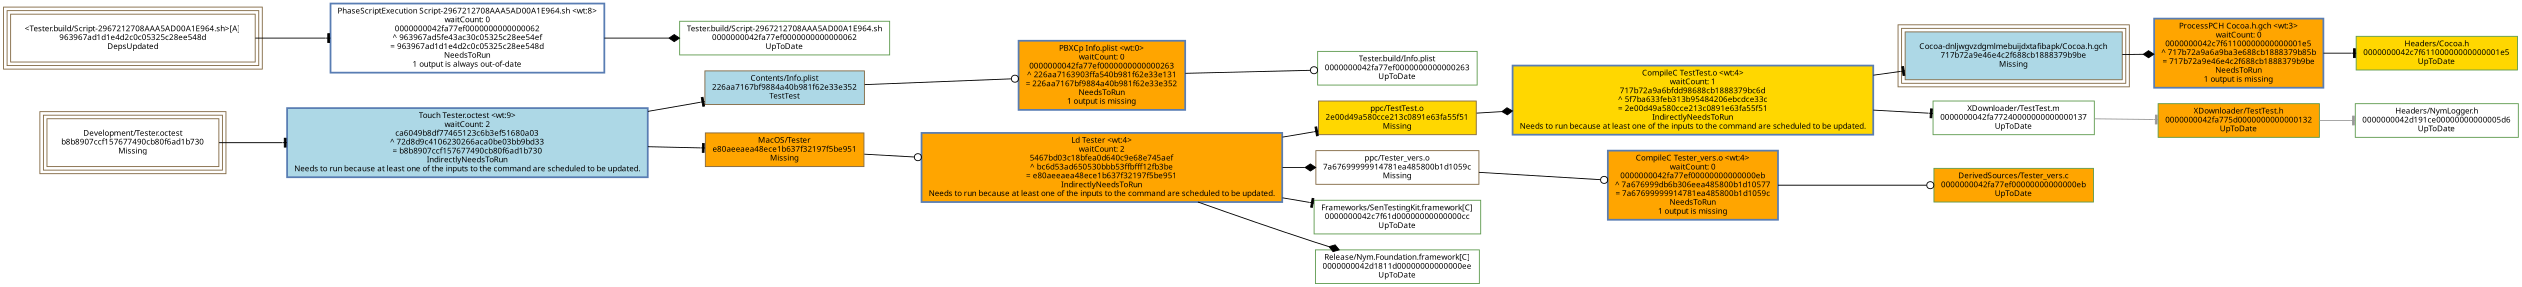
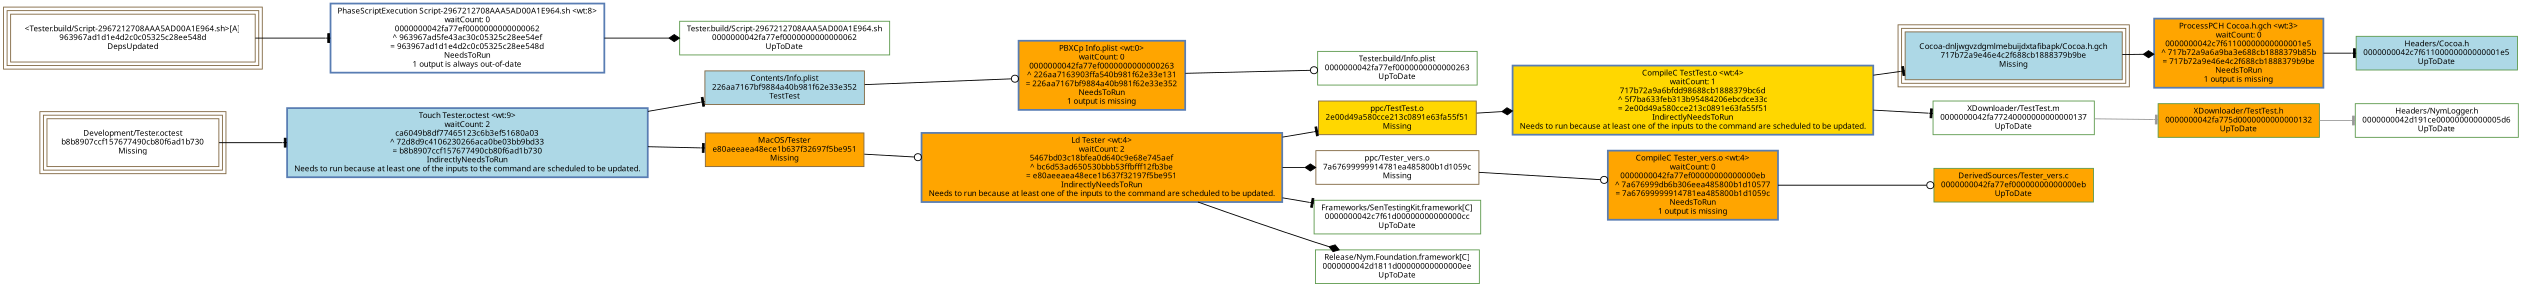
(2437, 53) -> (2437, 53)
(785, 150) -> (785, 150)
